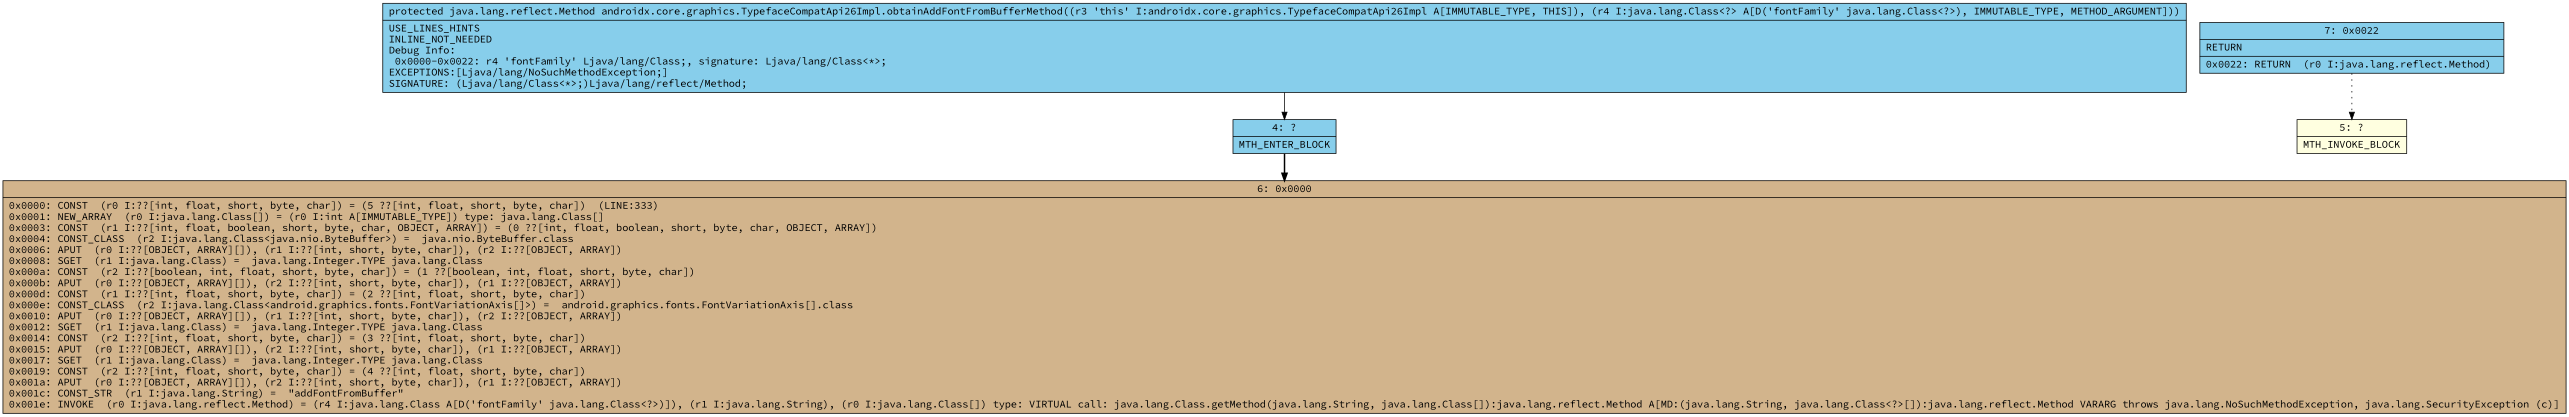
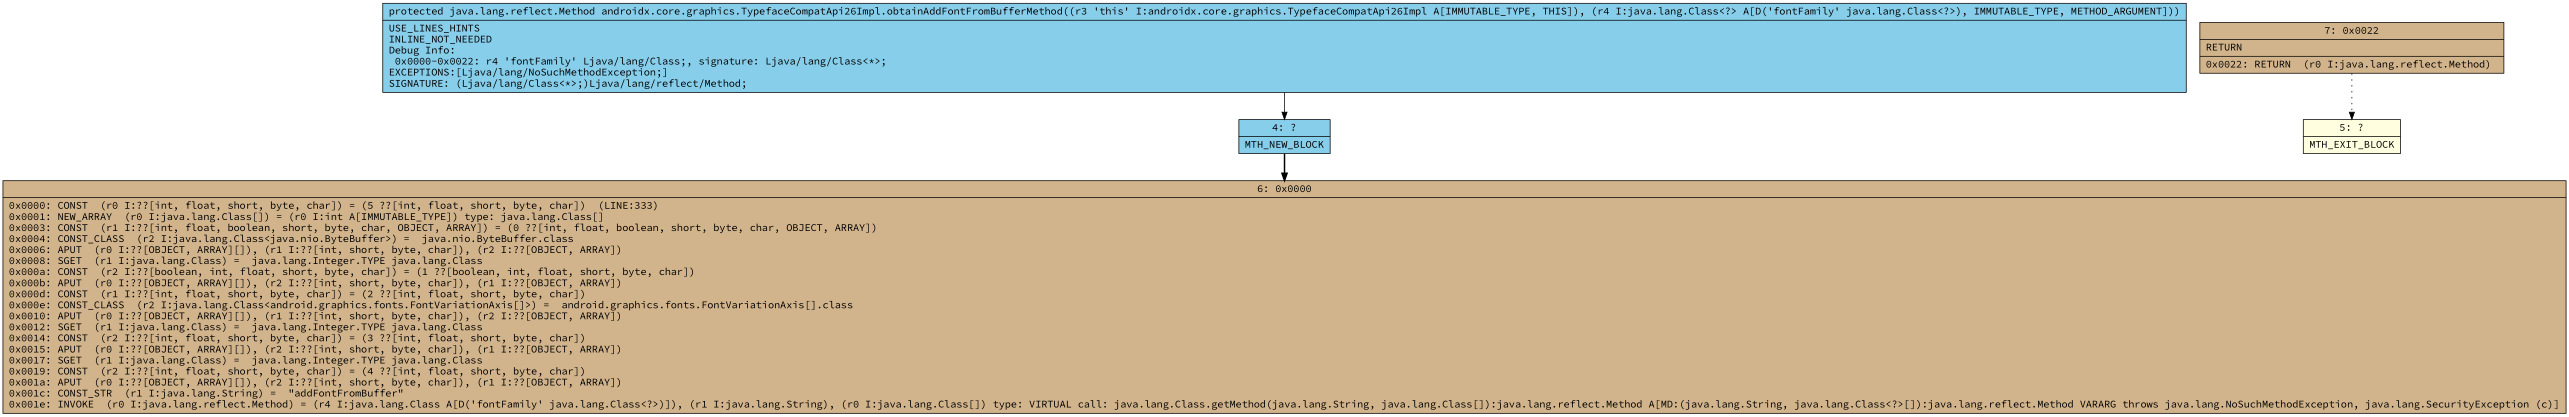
(2352, 48) -> (2352, 48)
(1285, 145) -> (1285, 145)
(2352, 145) -> (2352, 145)
